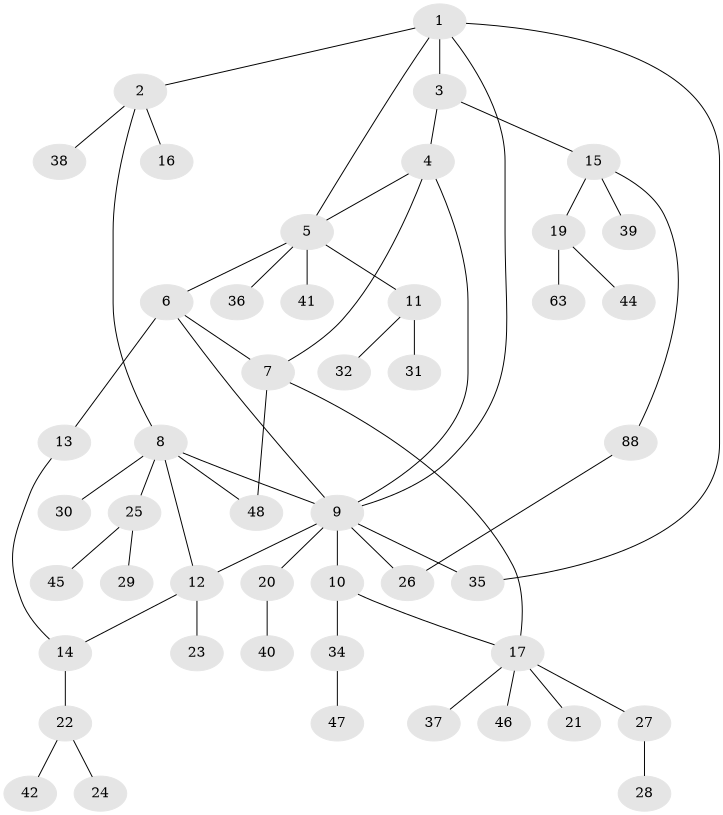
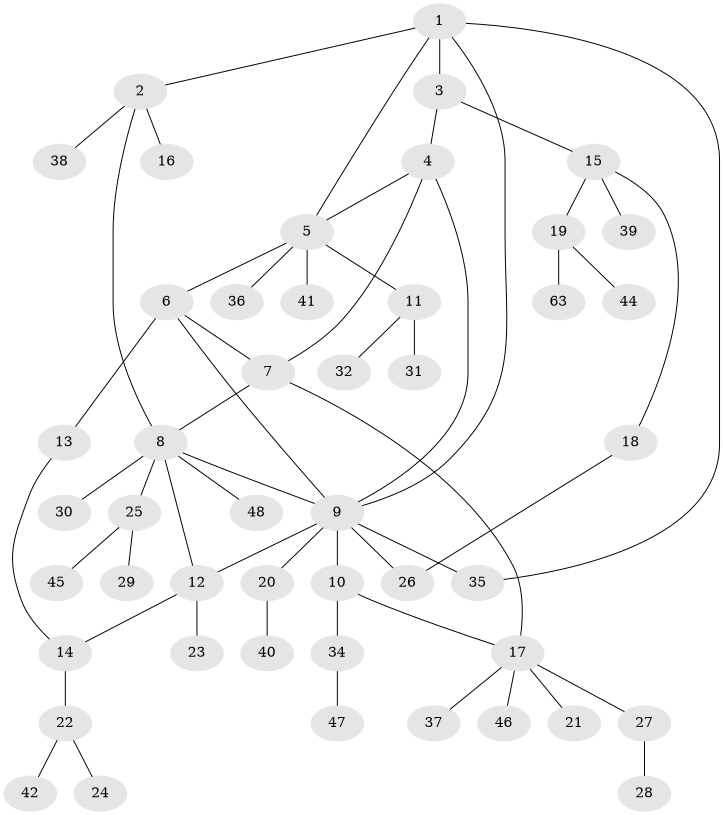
(262, 443) -> (214, 408)
(631, 443) -> (631, 443)
